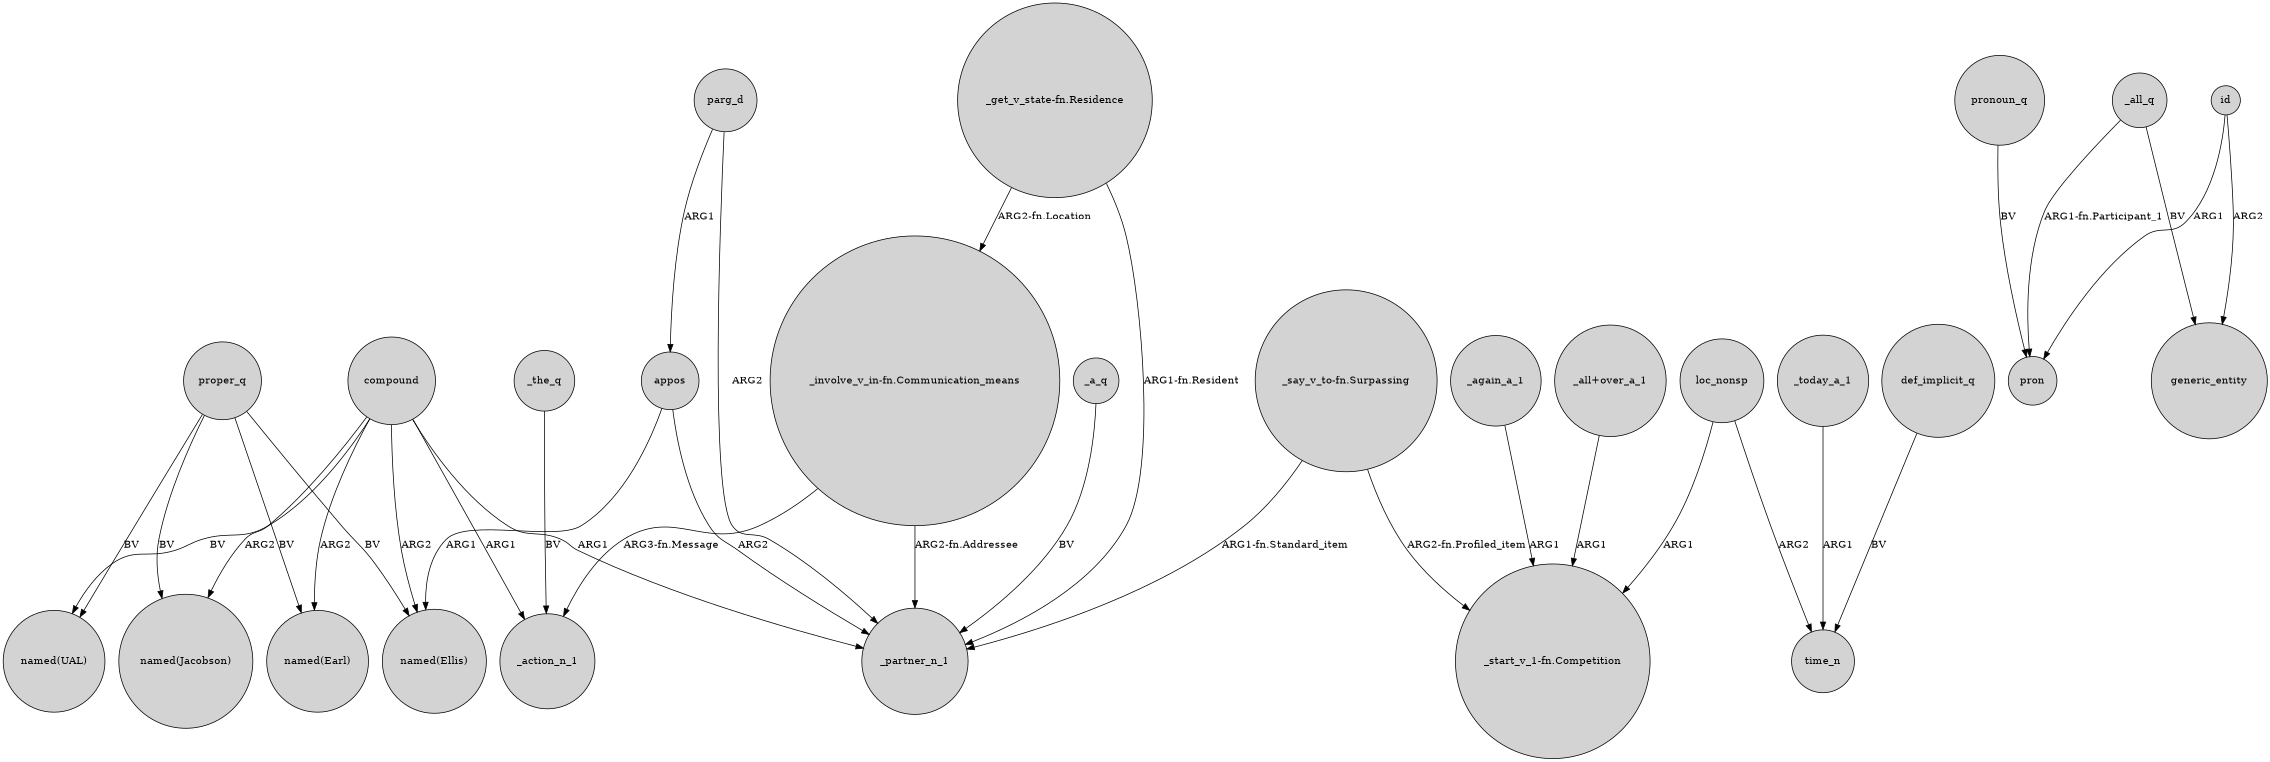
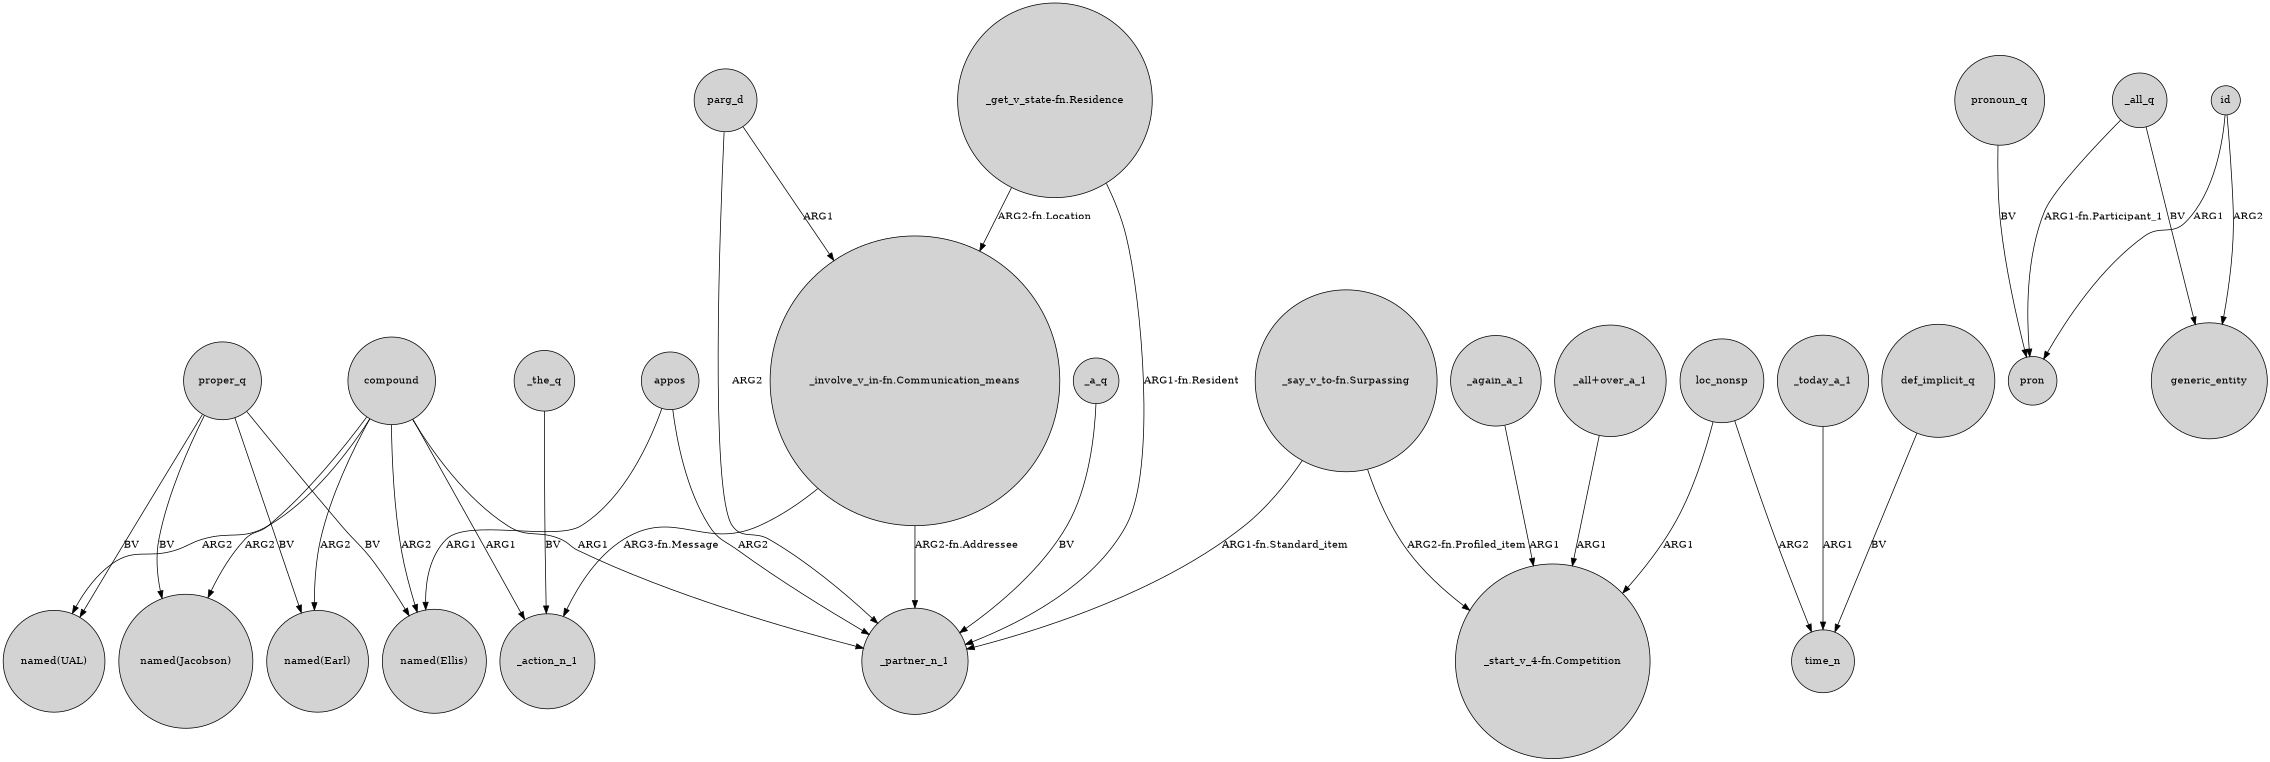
(680, 235) -> (786, 190)
(218, 545) -> (218, 545)
(1553, 661) -> (1553, 661)
